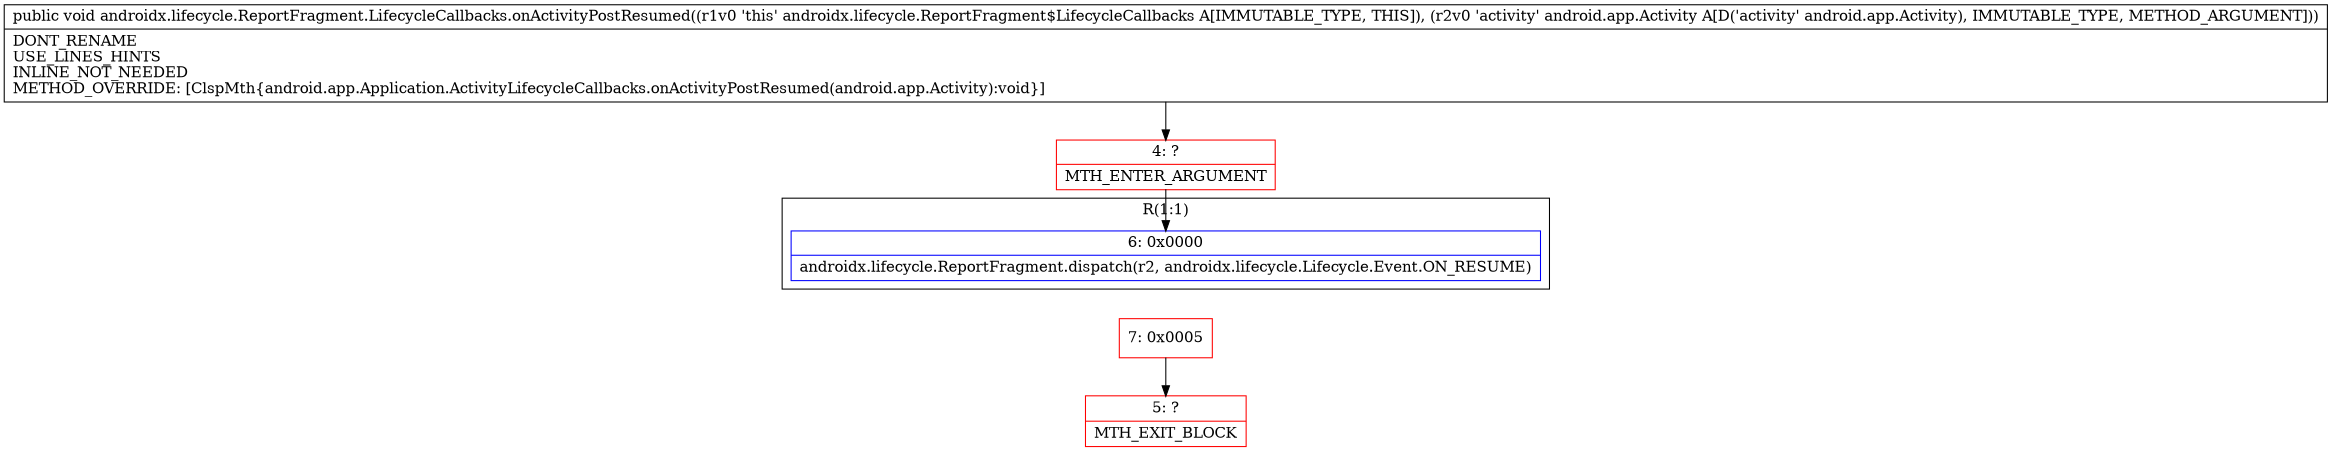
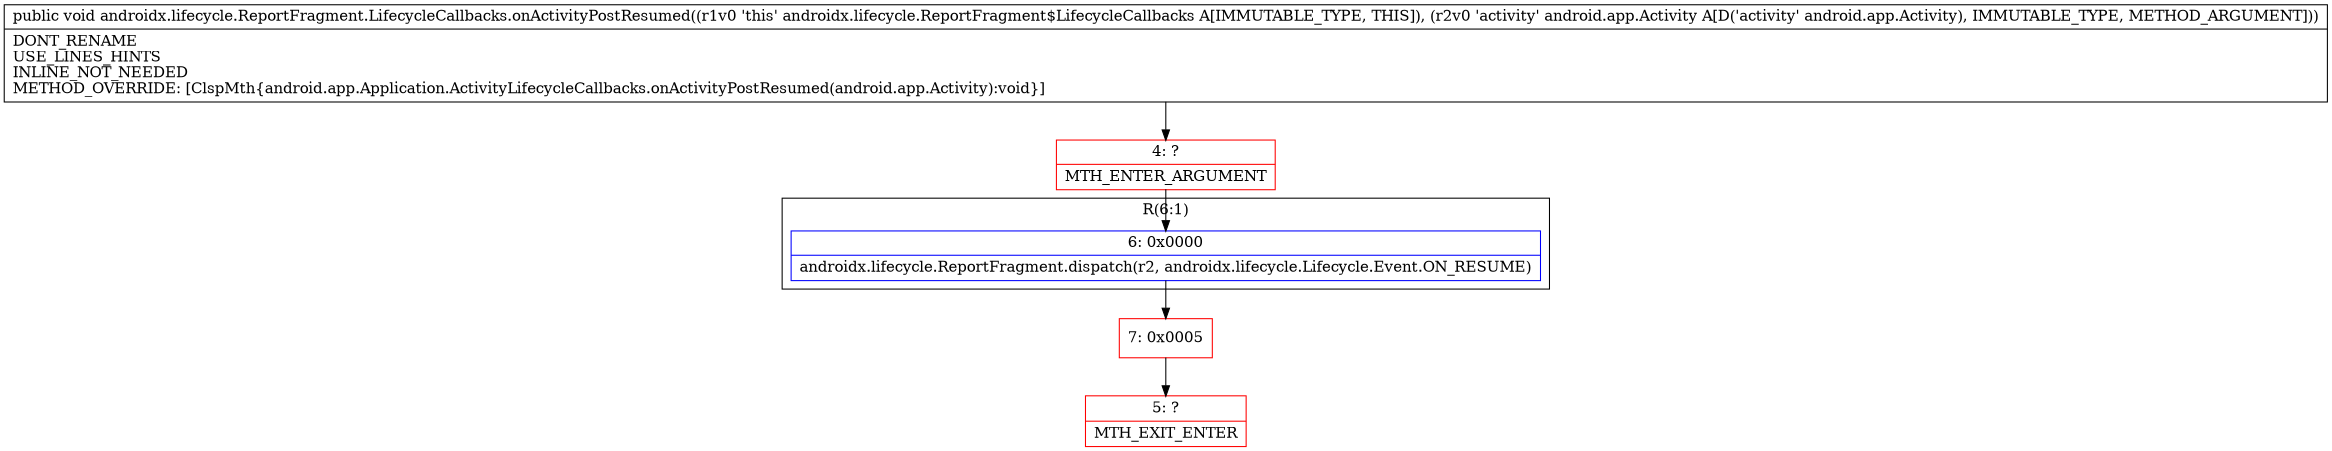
(1166, 210) -> (1166, 210)
none -> (1166, 296)
(1166, 433) -> (1166, 433)
